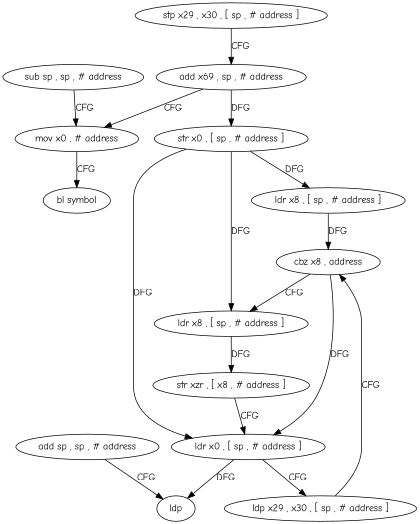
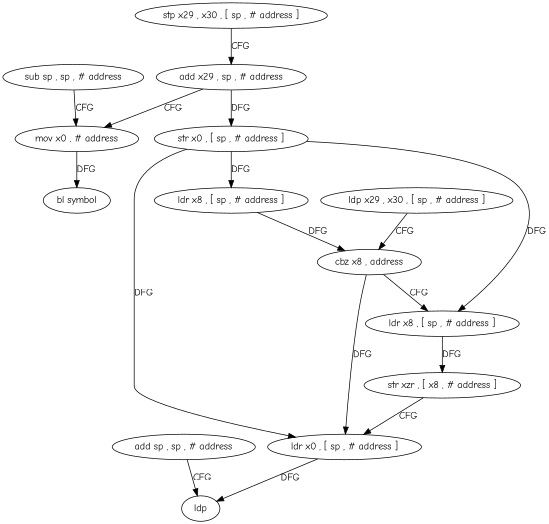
(231, 77) -> (231, 77)
(86, 170) -> (86, 170)
(281, 475) -> none
